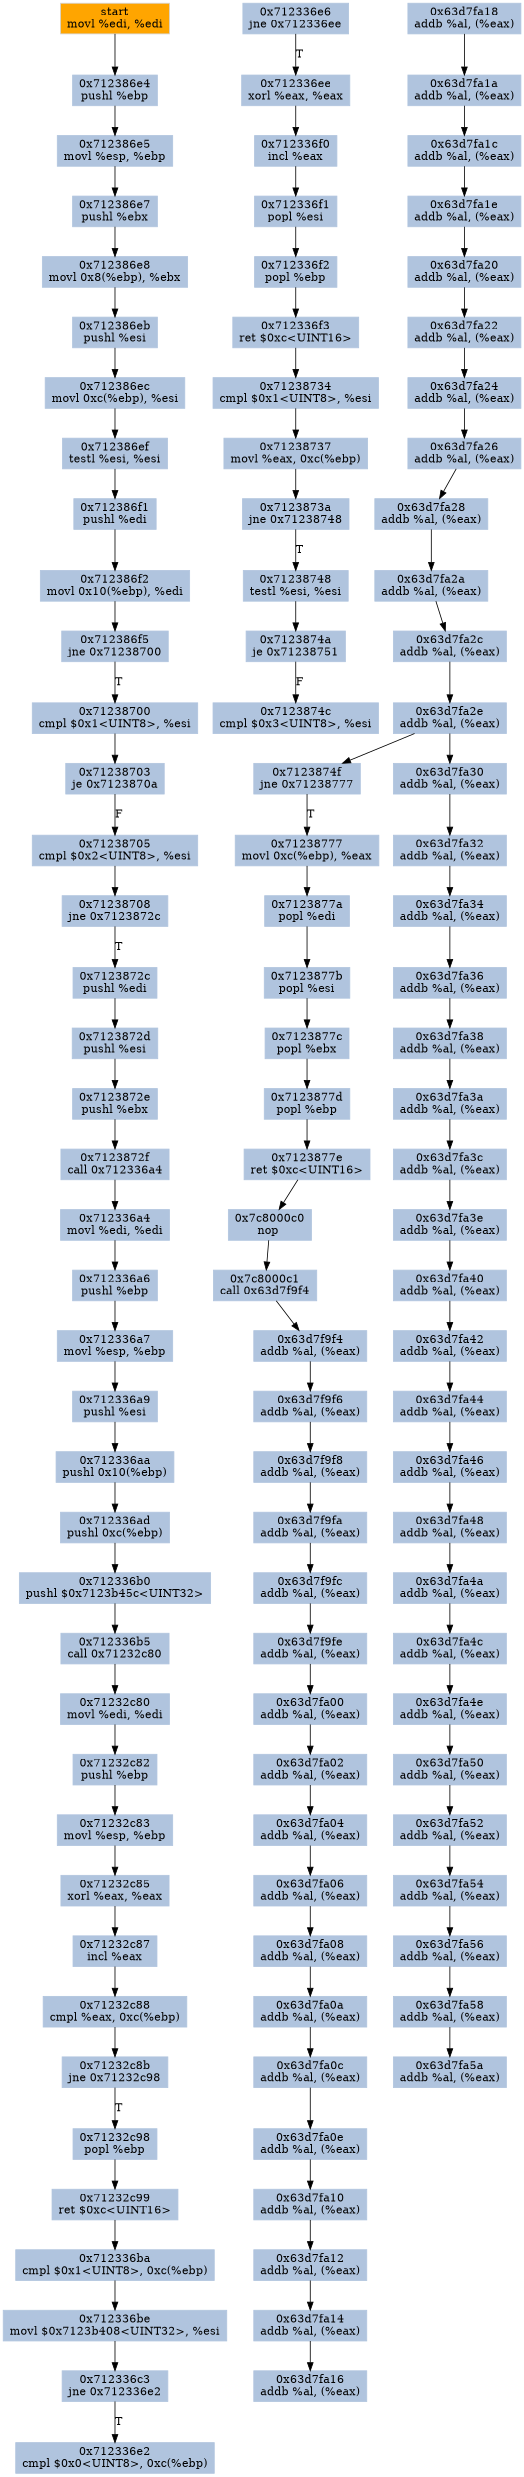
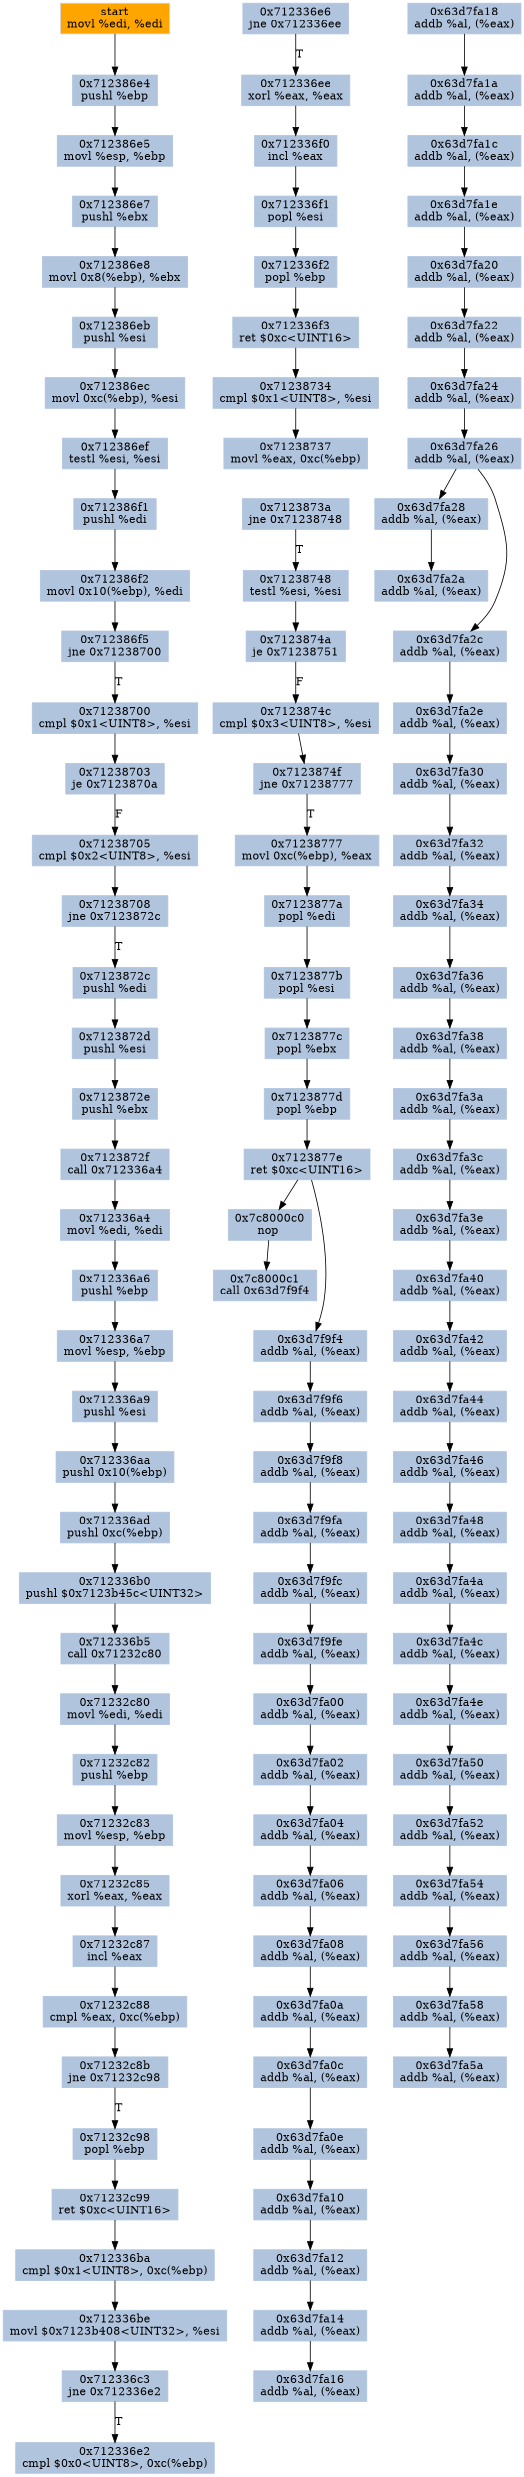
(296, 480) -> none
(439, 612) -> (507, 548)
(382, 747) -> (301, 744)
(285, 1312) -> (325, 1251)
